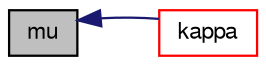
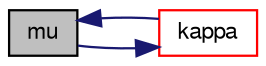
none -> (107, 48)
